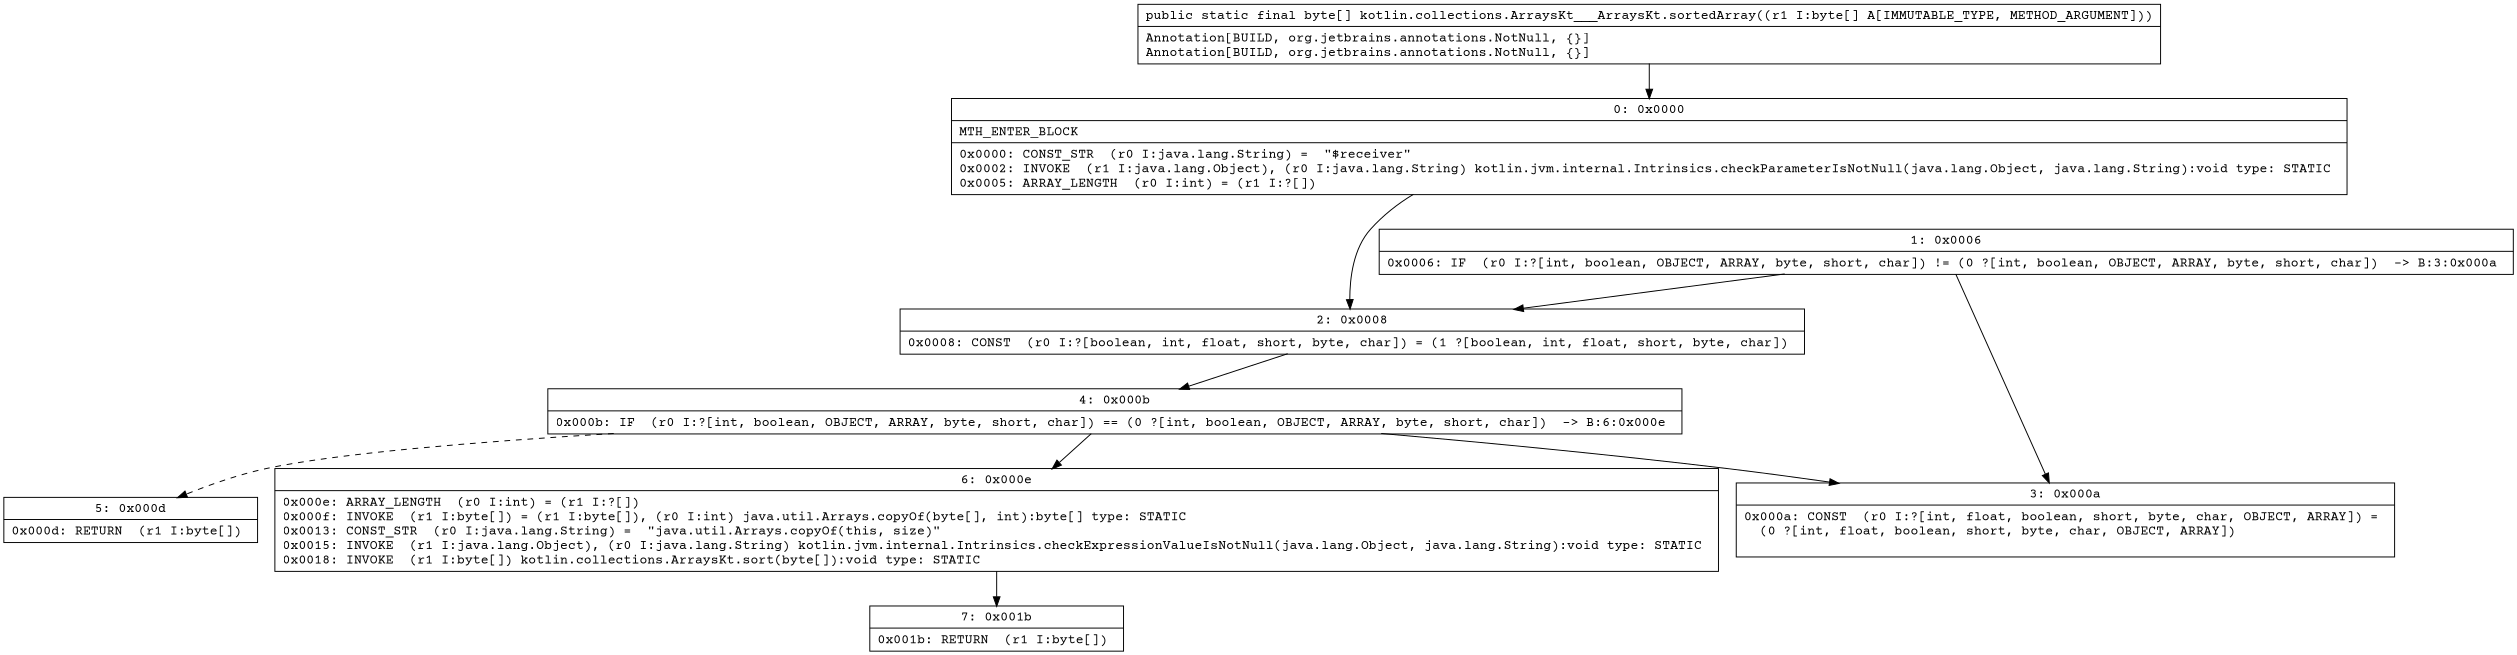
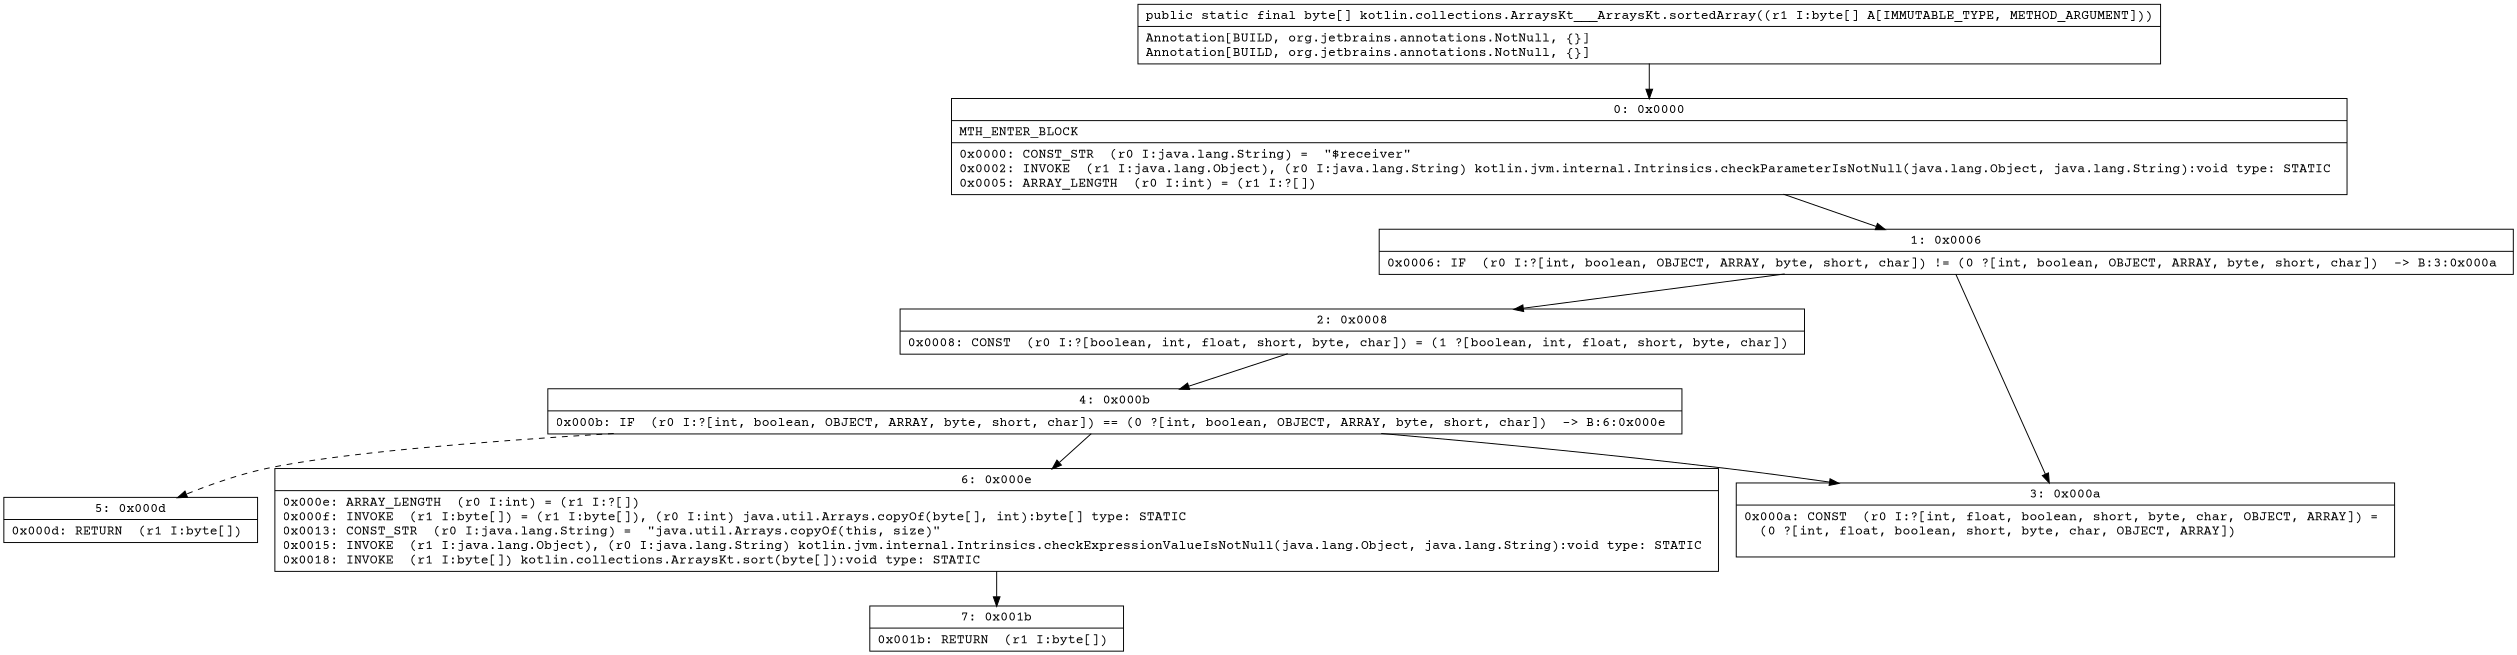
(1365, 237) -> (1830, 210)
